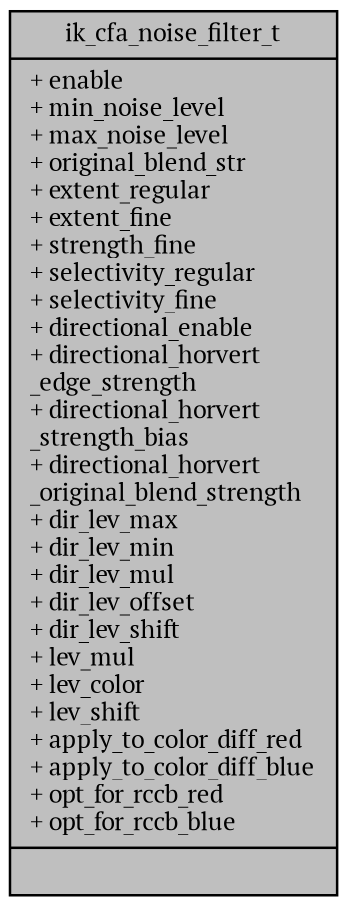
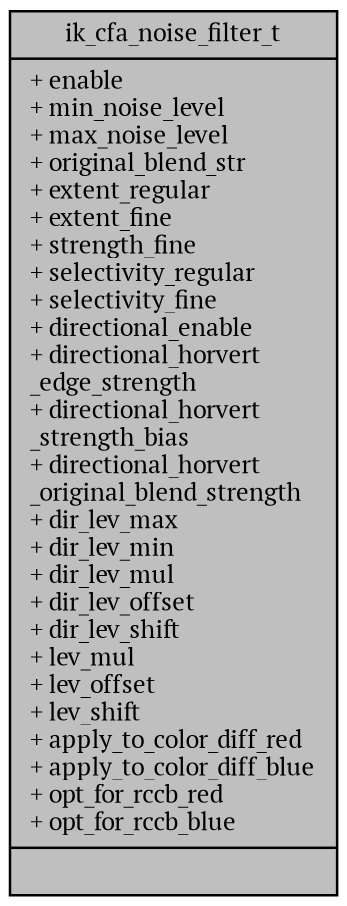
(87, 685) -> (94, 685)
